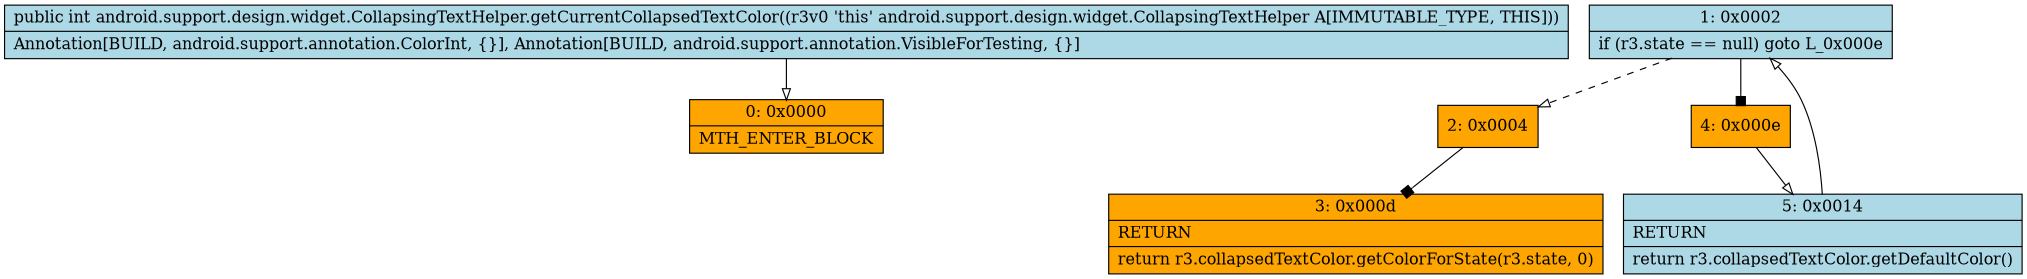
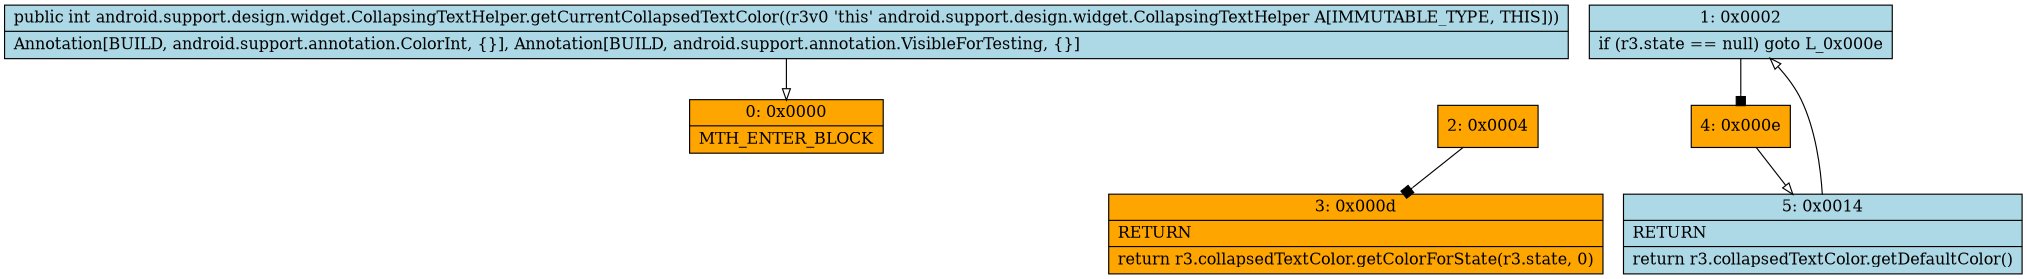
(1611, 81) -> none
